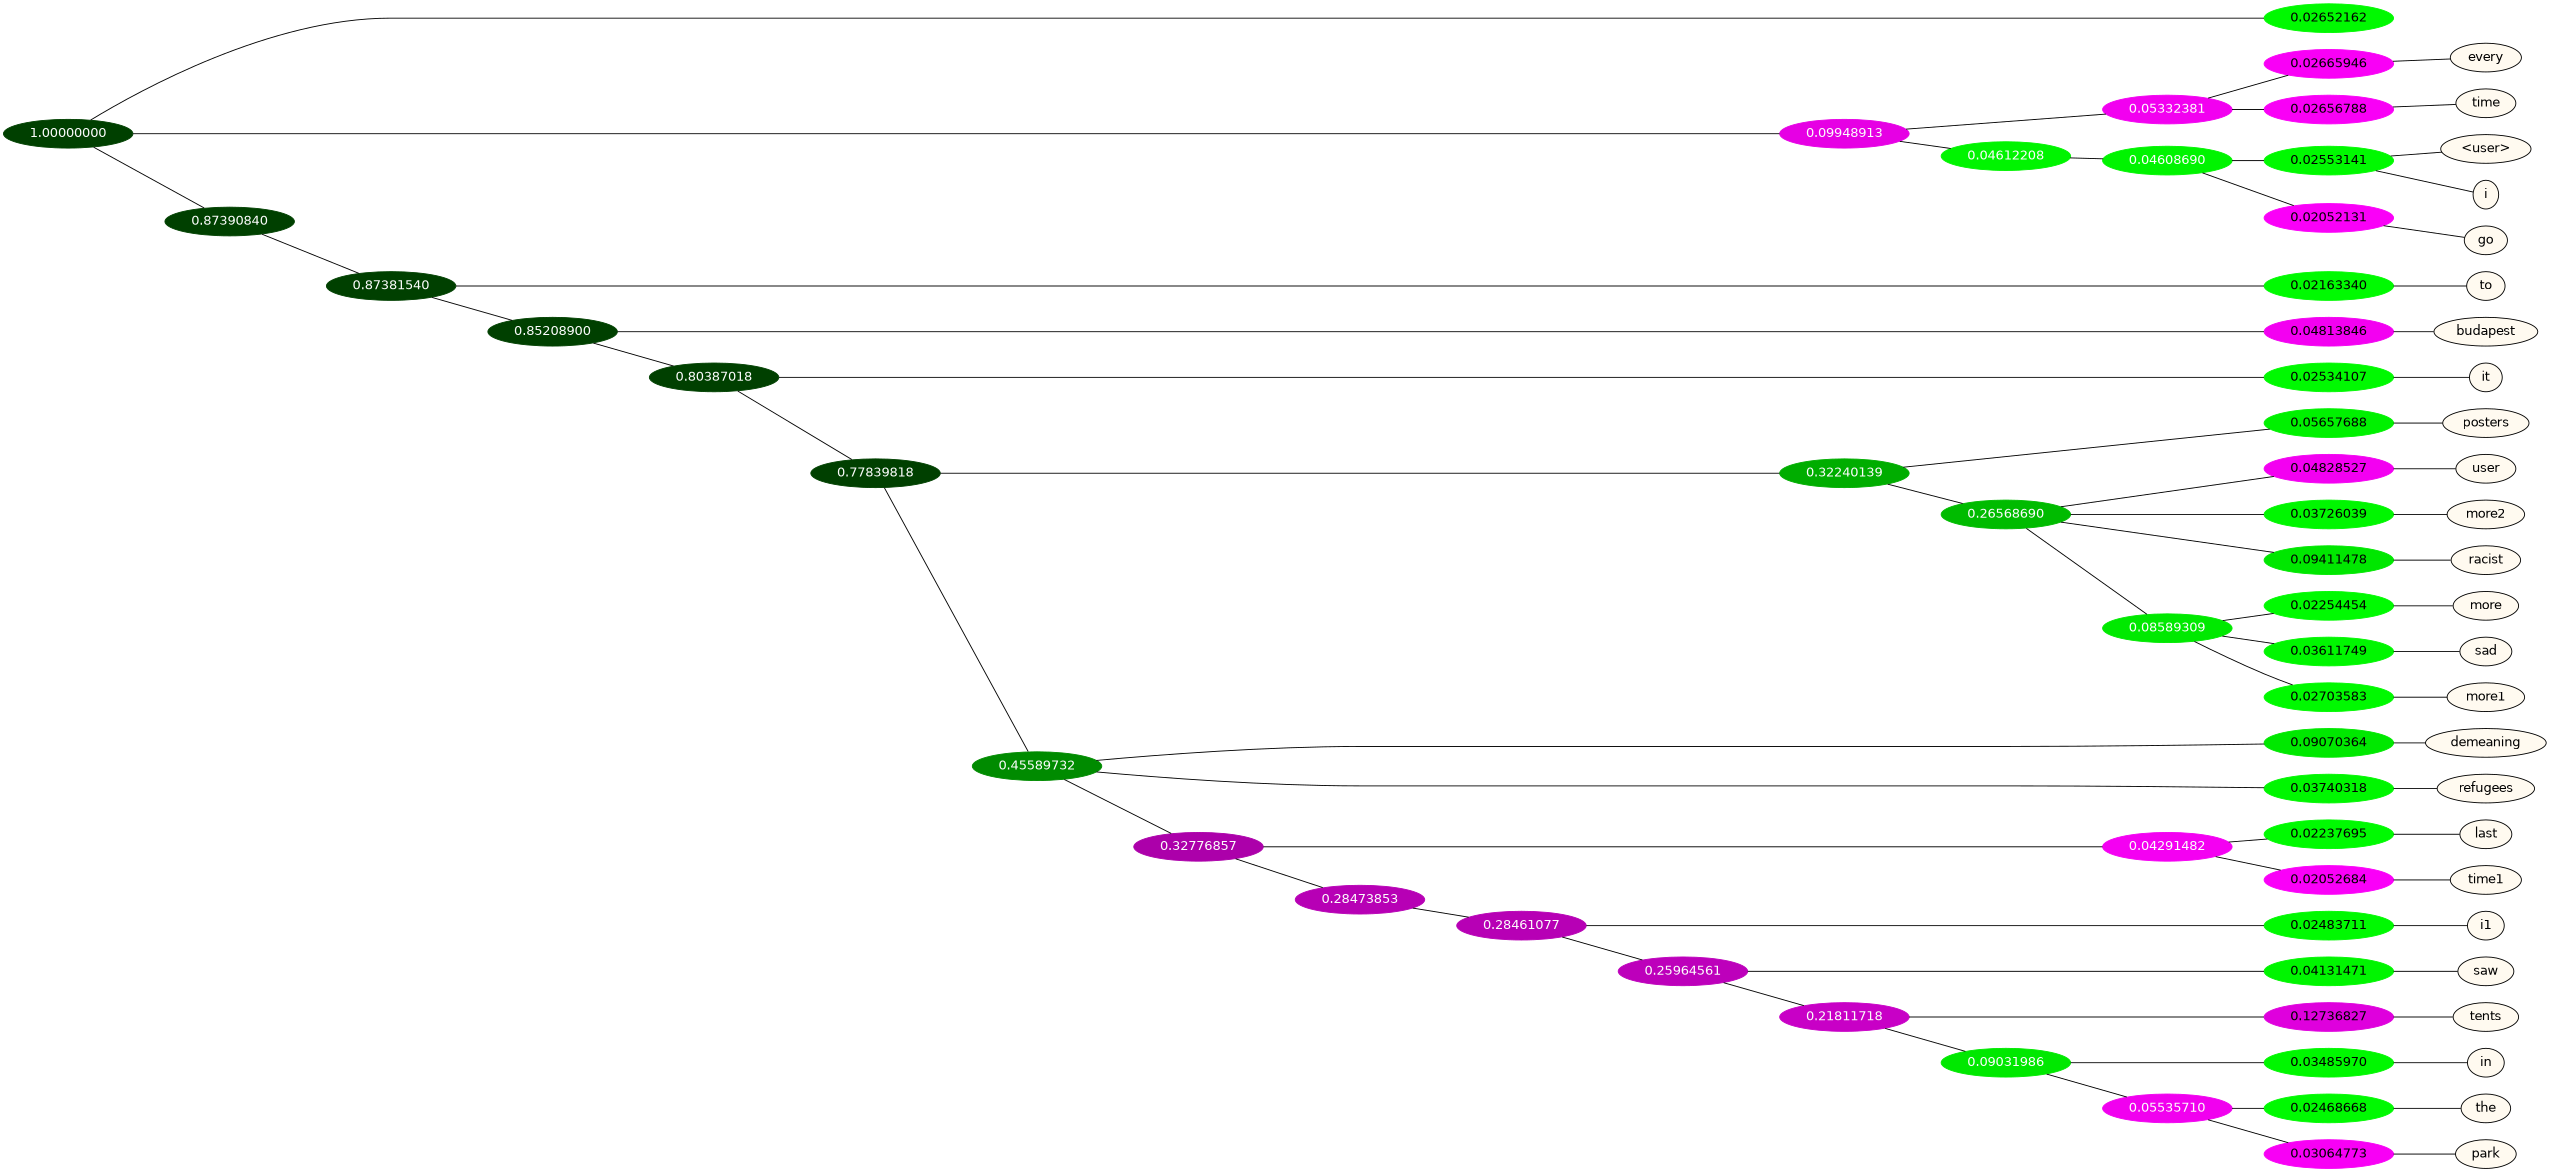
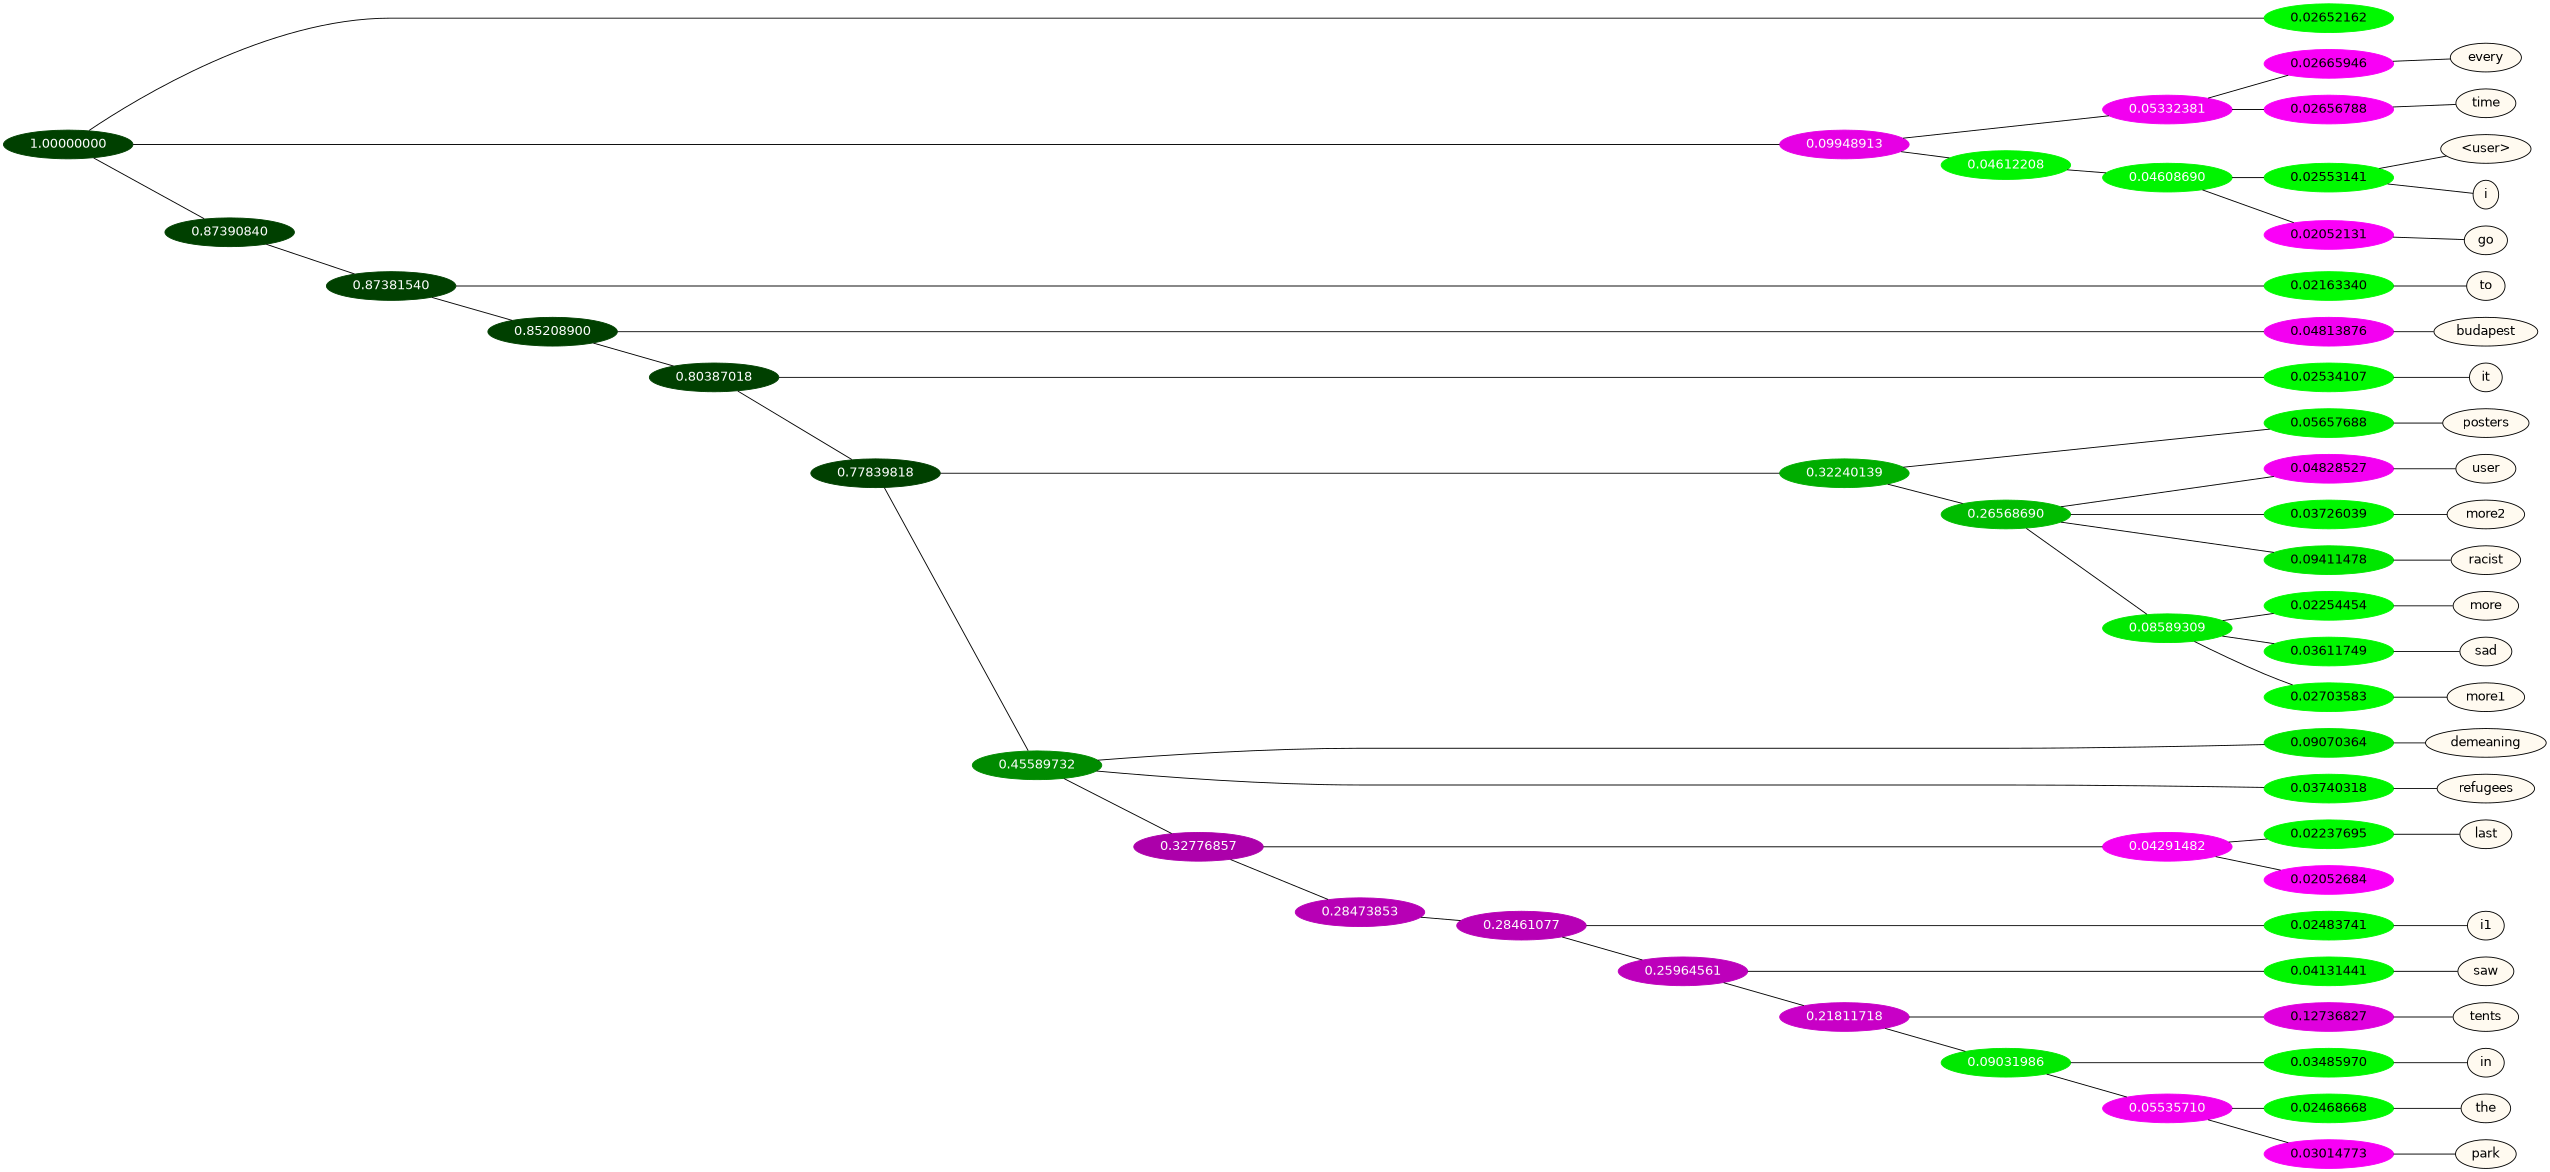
(2329, 332) -> (2329, 332)
(2486, 880) -> none
(2329, 926) -> (2329, 926)
(2329, 971) -> (2329, 971)
(2329, 1154) -> (2329, 1154)
